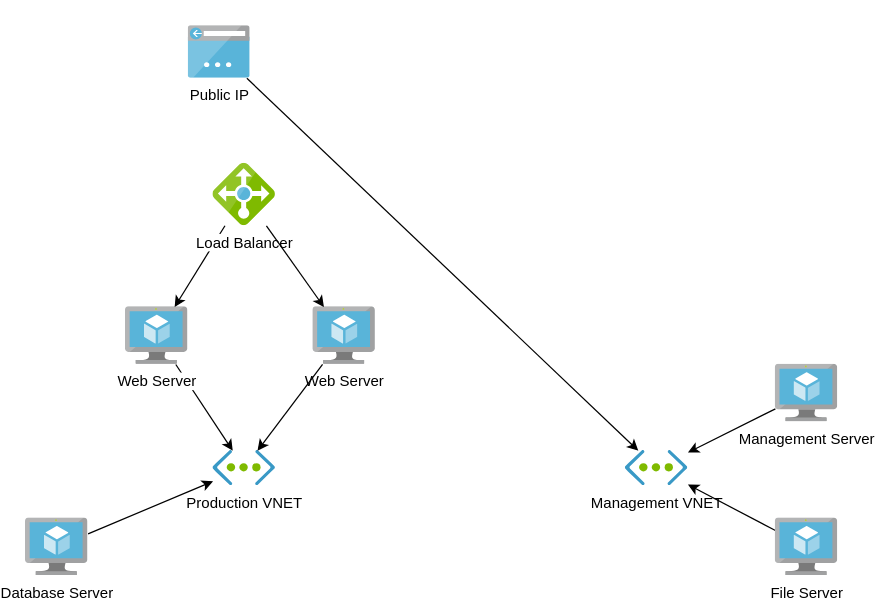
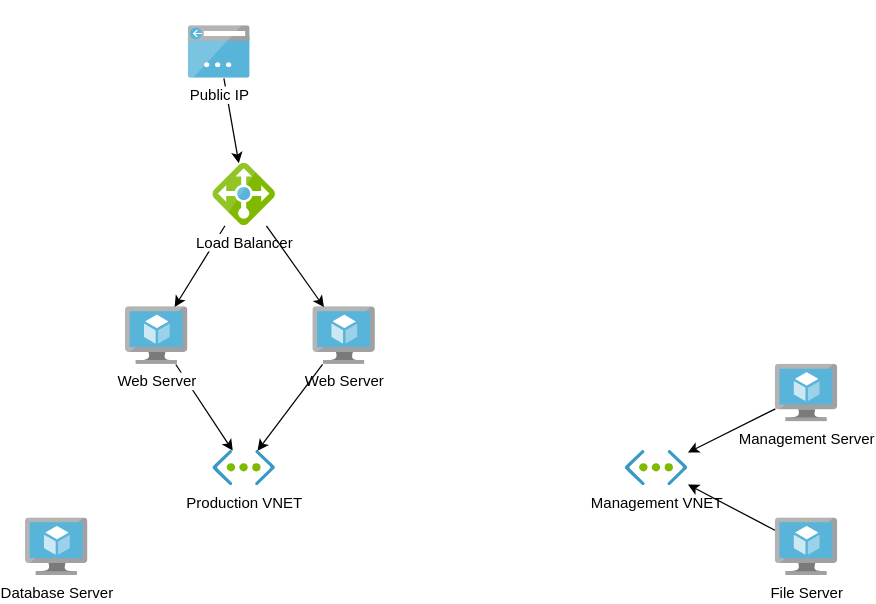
(440, 262) -> (233, 129)
(146, 509) -> none
